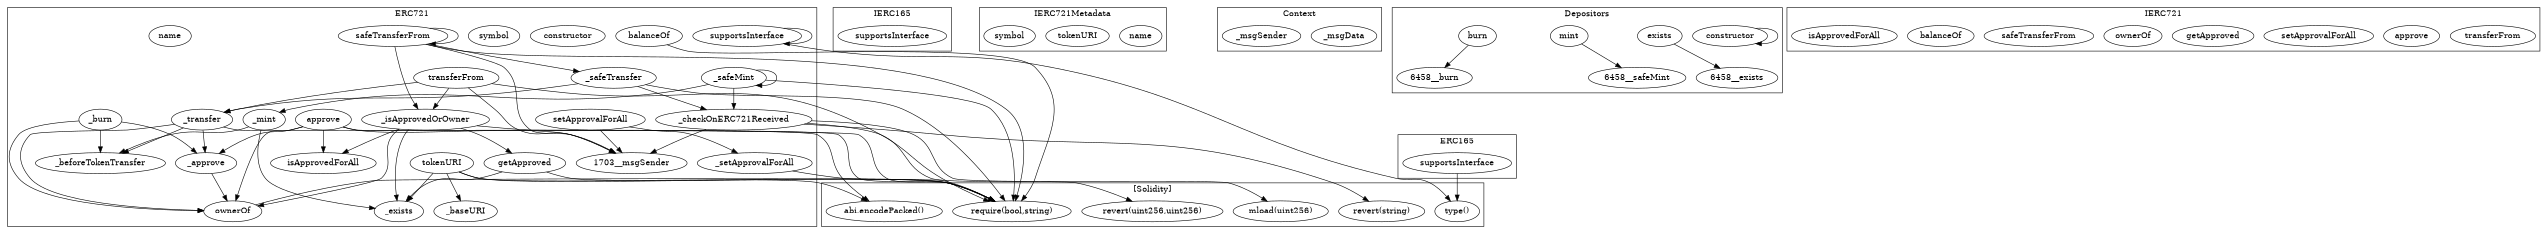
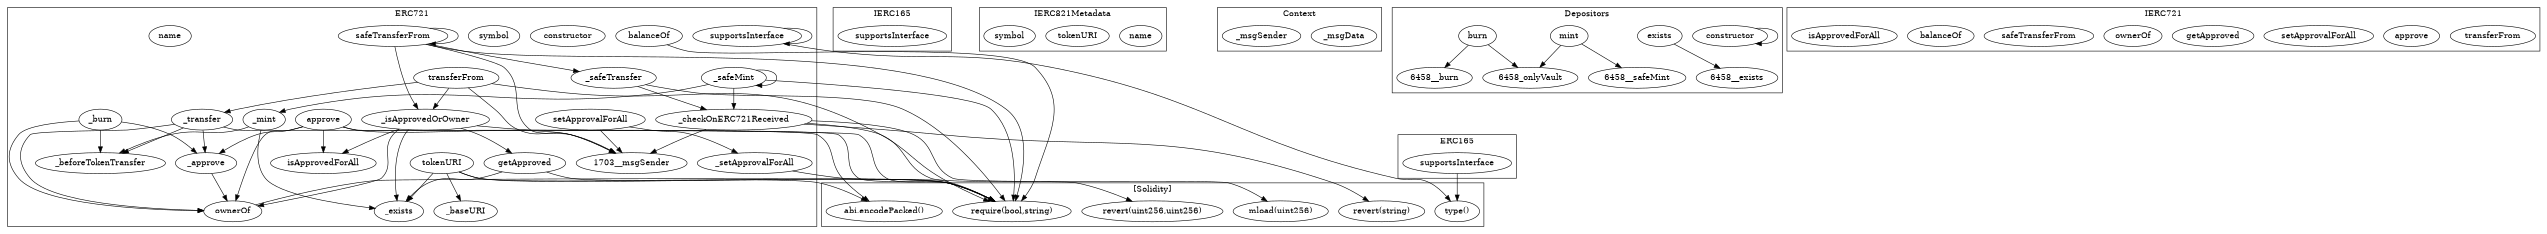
(1073, 14) -> (1073, 14)
none -> (1530, 78)
(325, 99) -> none
